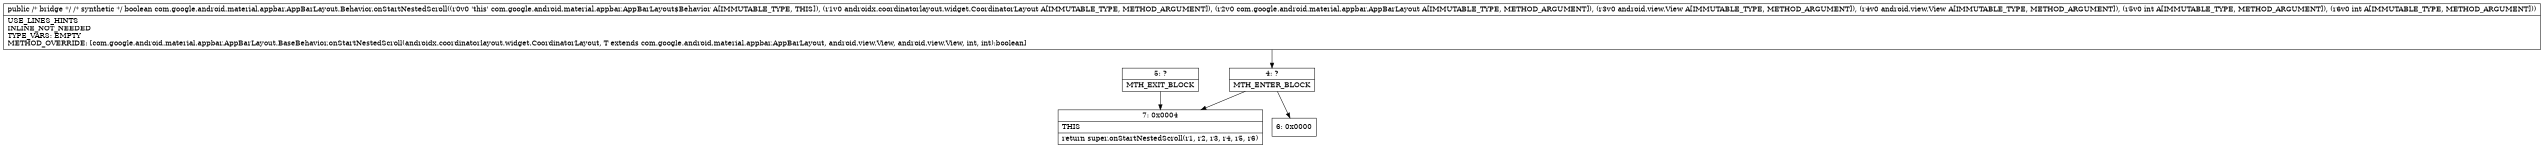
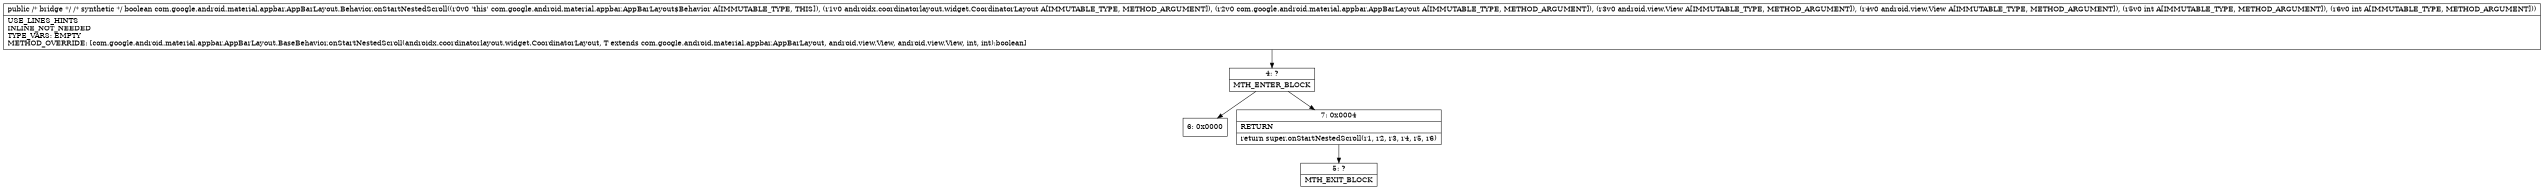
(1160, 98) -> (1339, 151)
(1071, 127) -> (1257, 127)
